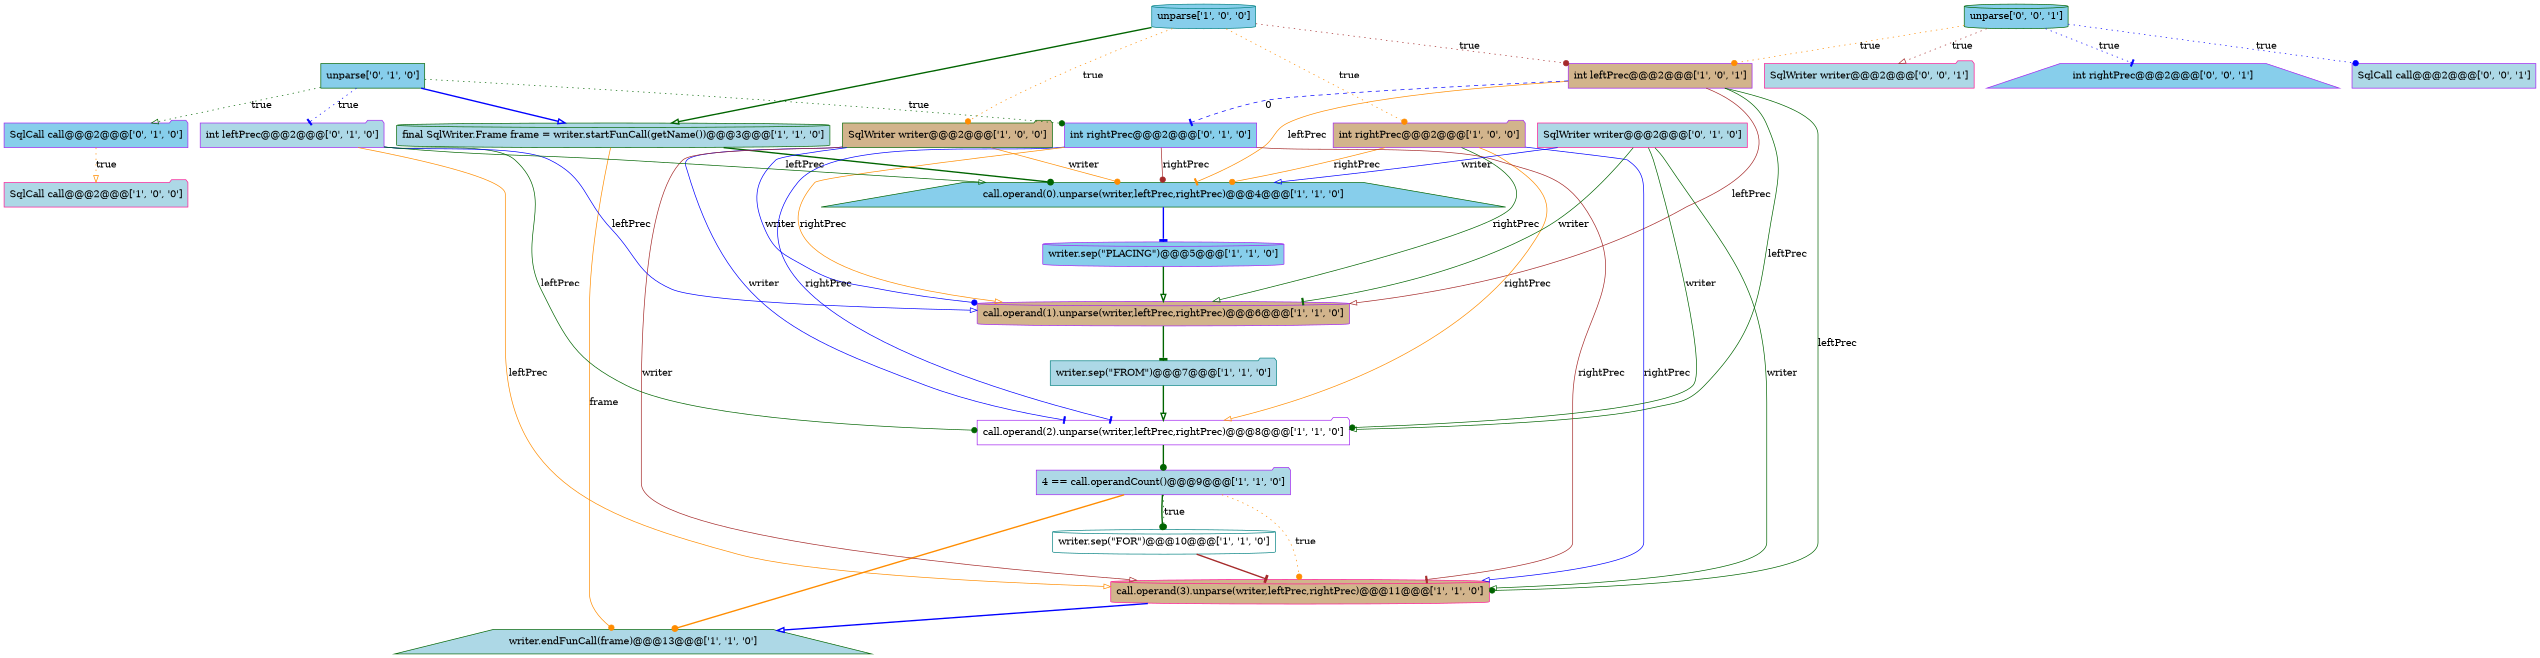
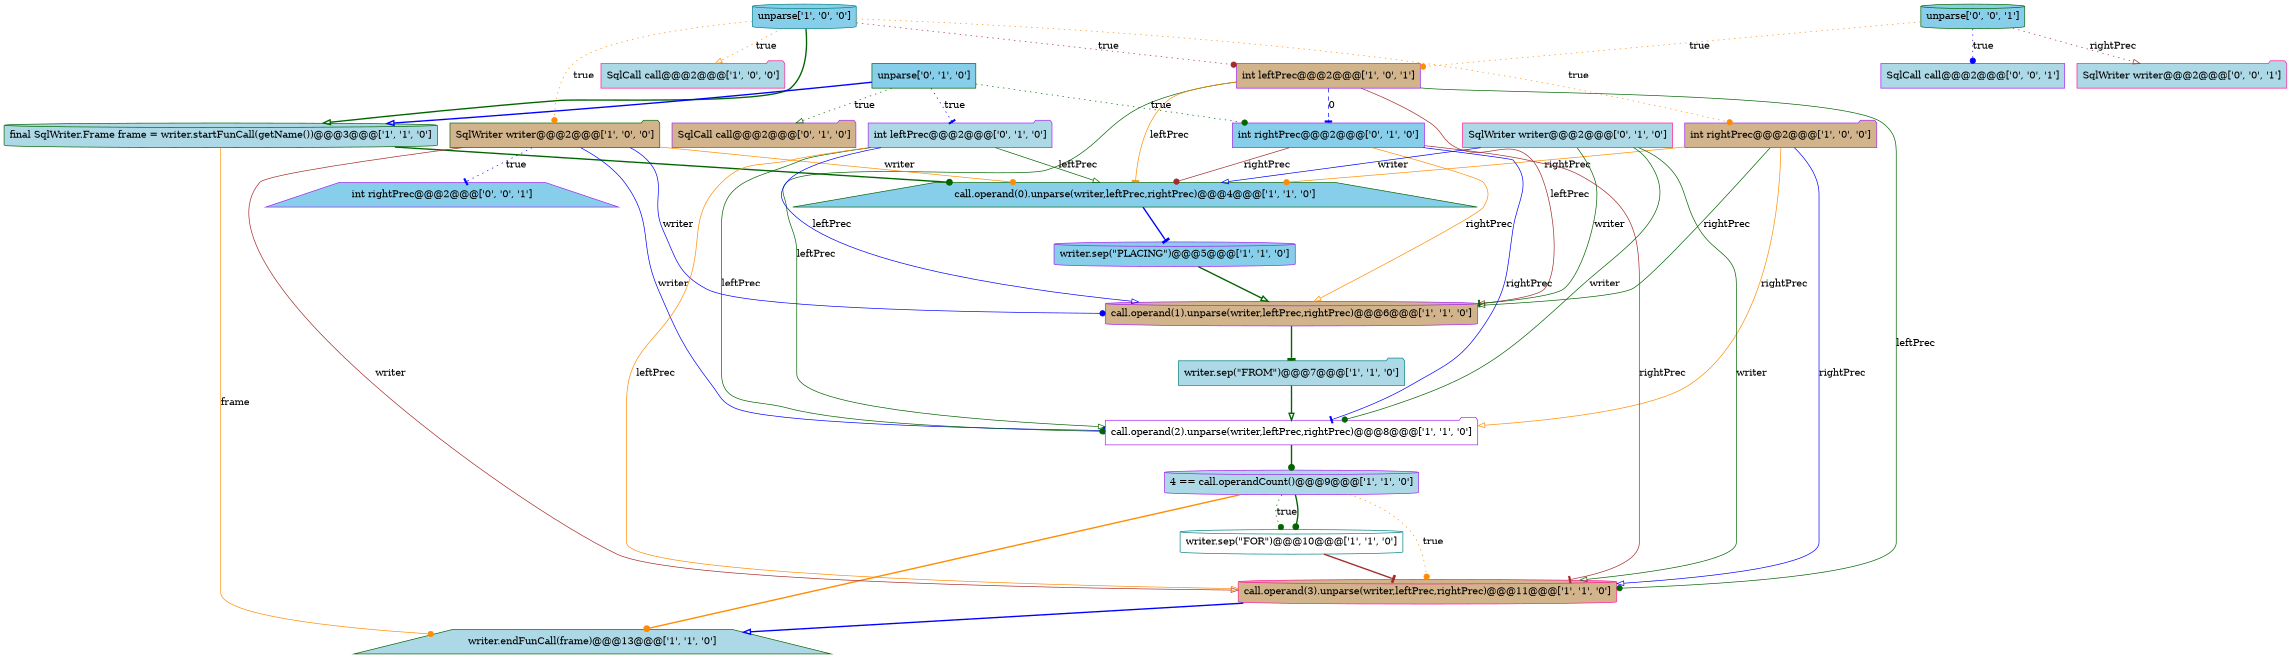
(2088, 45) -> (500, 164)
(1963, 46) -> (2113, 46)
(96, 135) -> (764, 135)
(96, 162) -> (752, 45)
(1163, 482) -> (1292, 482)
